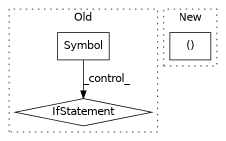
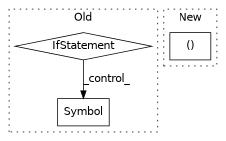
(83, 75) -> (83, 75)
